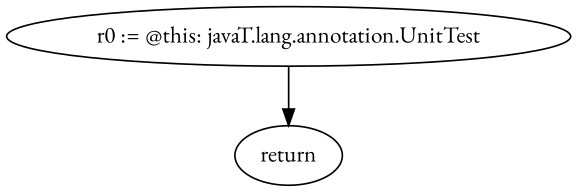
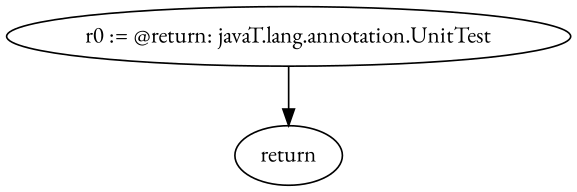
(289, 36) -> (289, 36)
